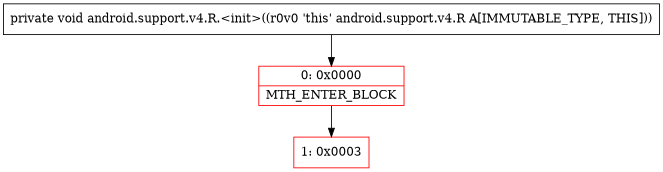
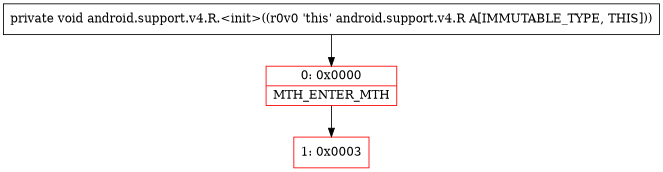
(331, 95) -> (331, 95)
